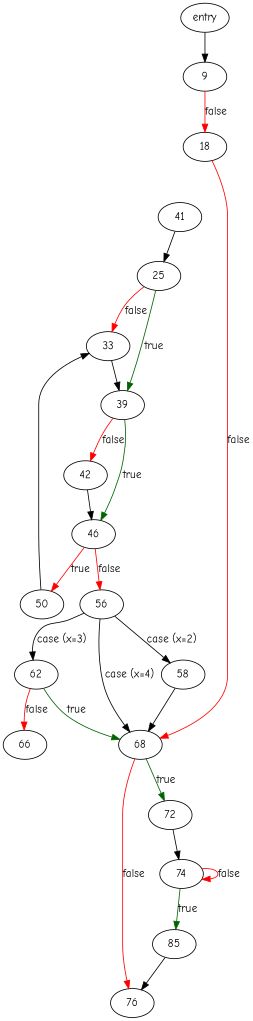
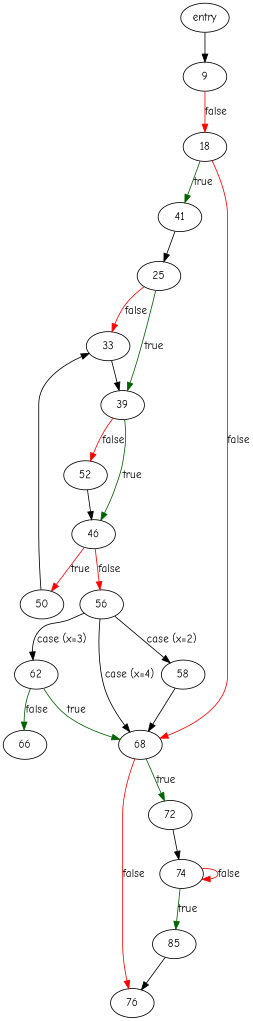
none -> (194, 178)
(86, 475) -> (86, 475)
(26, 705) -> (26, 705)
